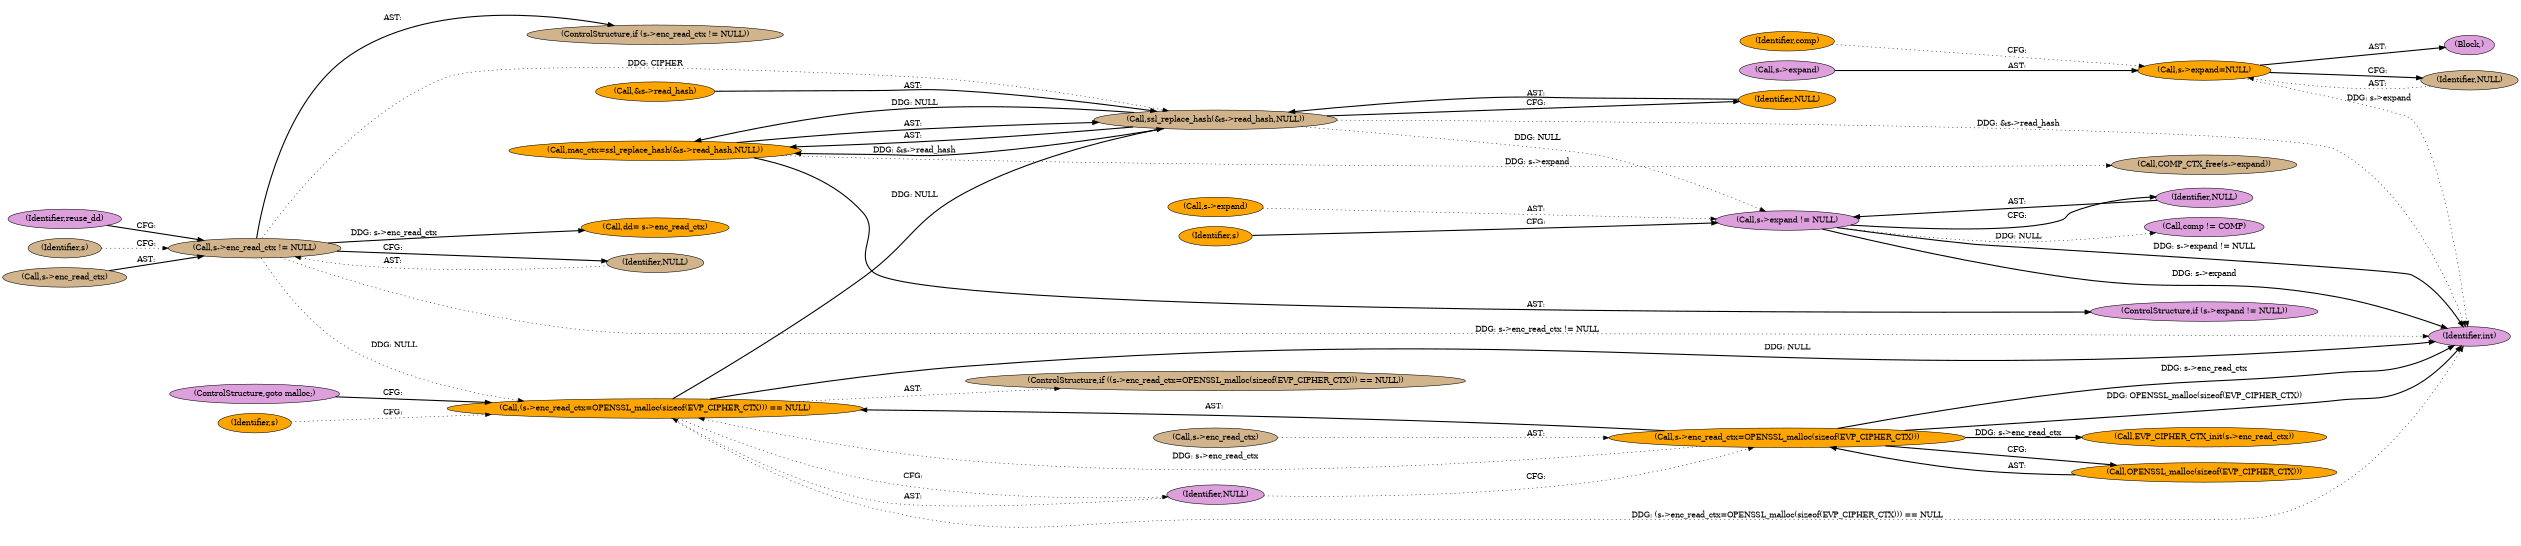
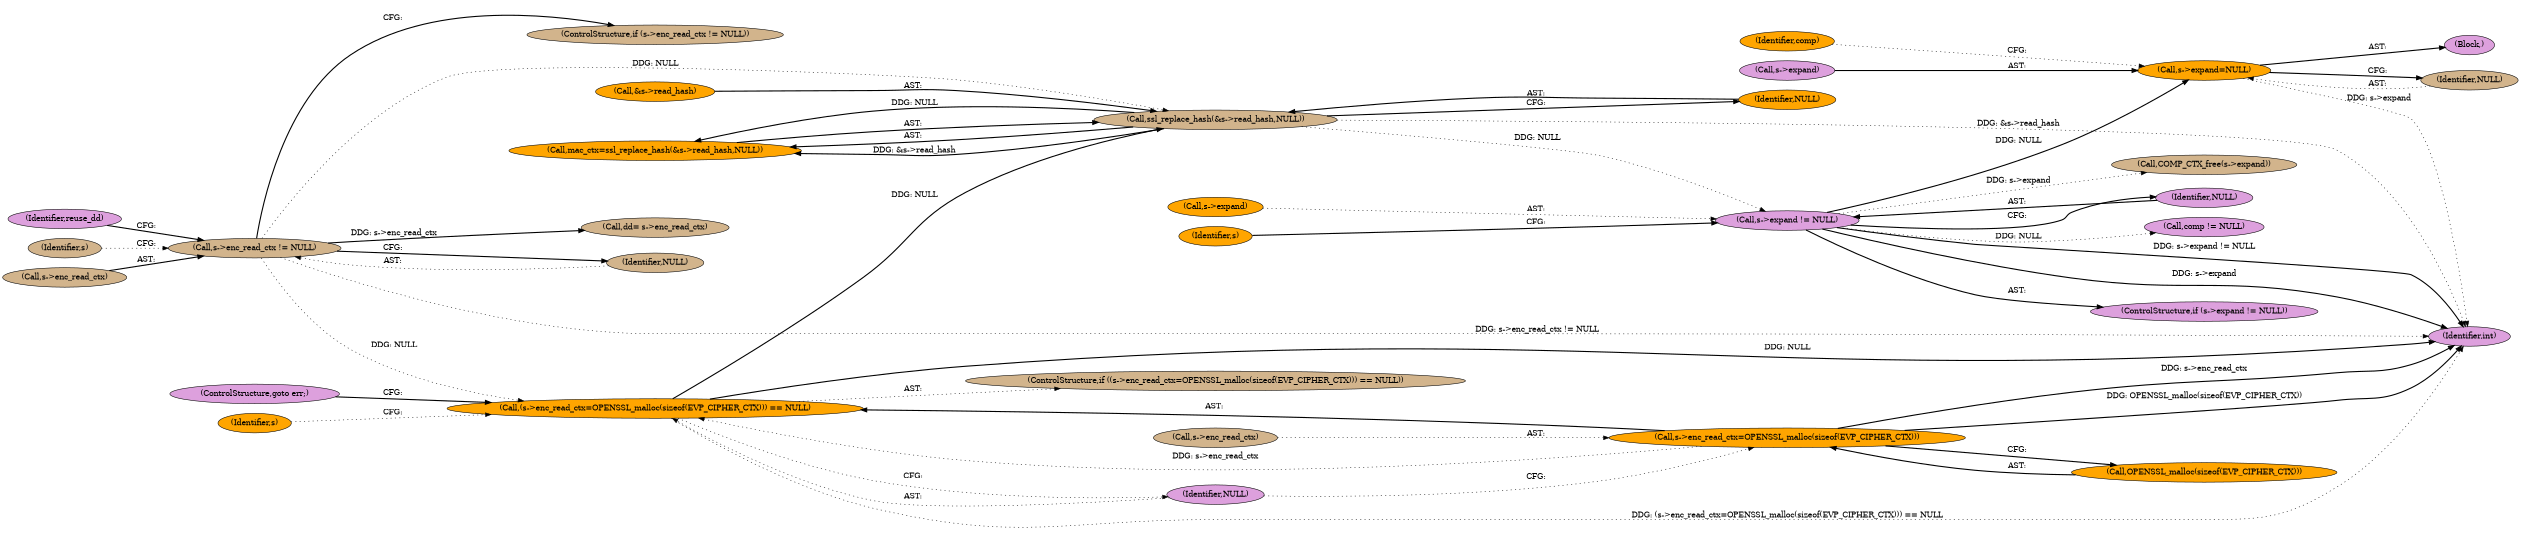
(394, 18) -> (394, 18)
(655, 64) -> (655, 64)
none -> (2011, 163)
(1444, 166) -> (1990, 193)
(2204, 227) -> (2204, 227)
(655, 228) -> (655, 228)
(1384, 307) -> (1947, 287)
(255, 394) -> (255, 394)
(2204, 437) -> none
